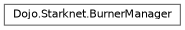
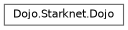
(92, 15) -> (64, 15)
